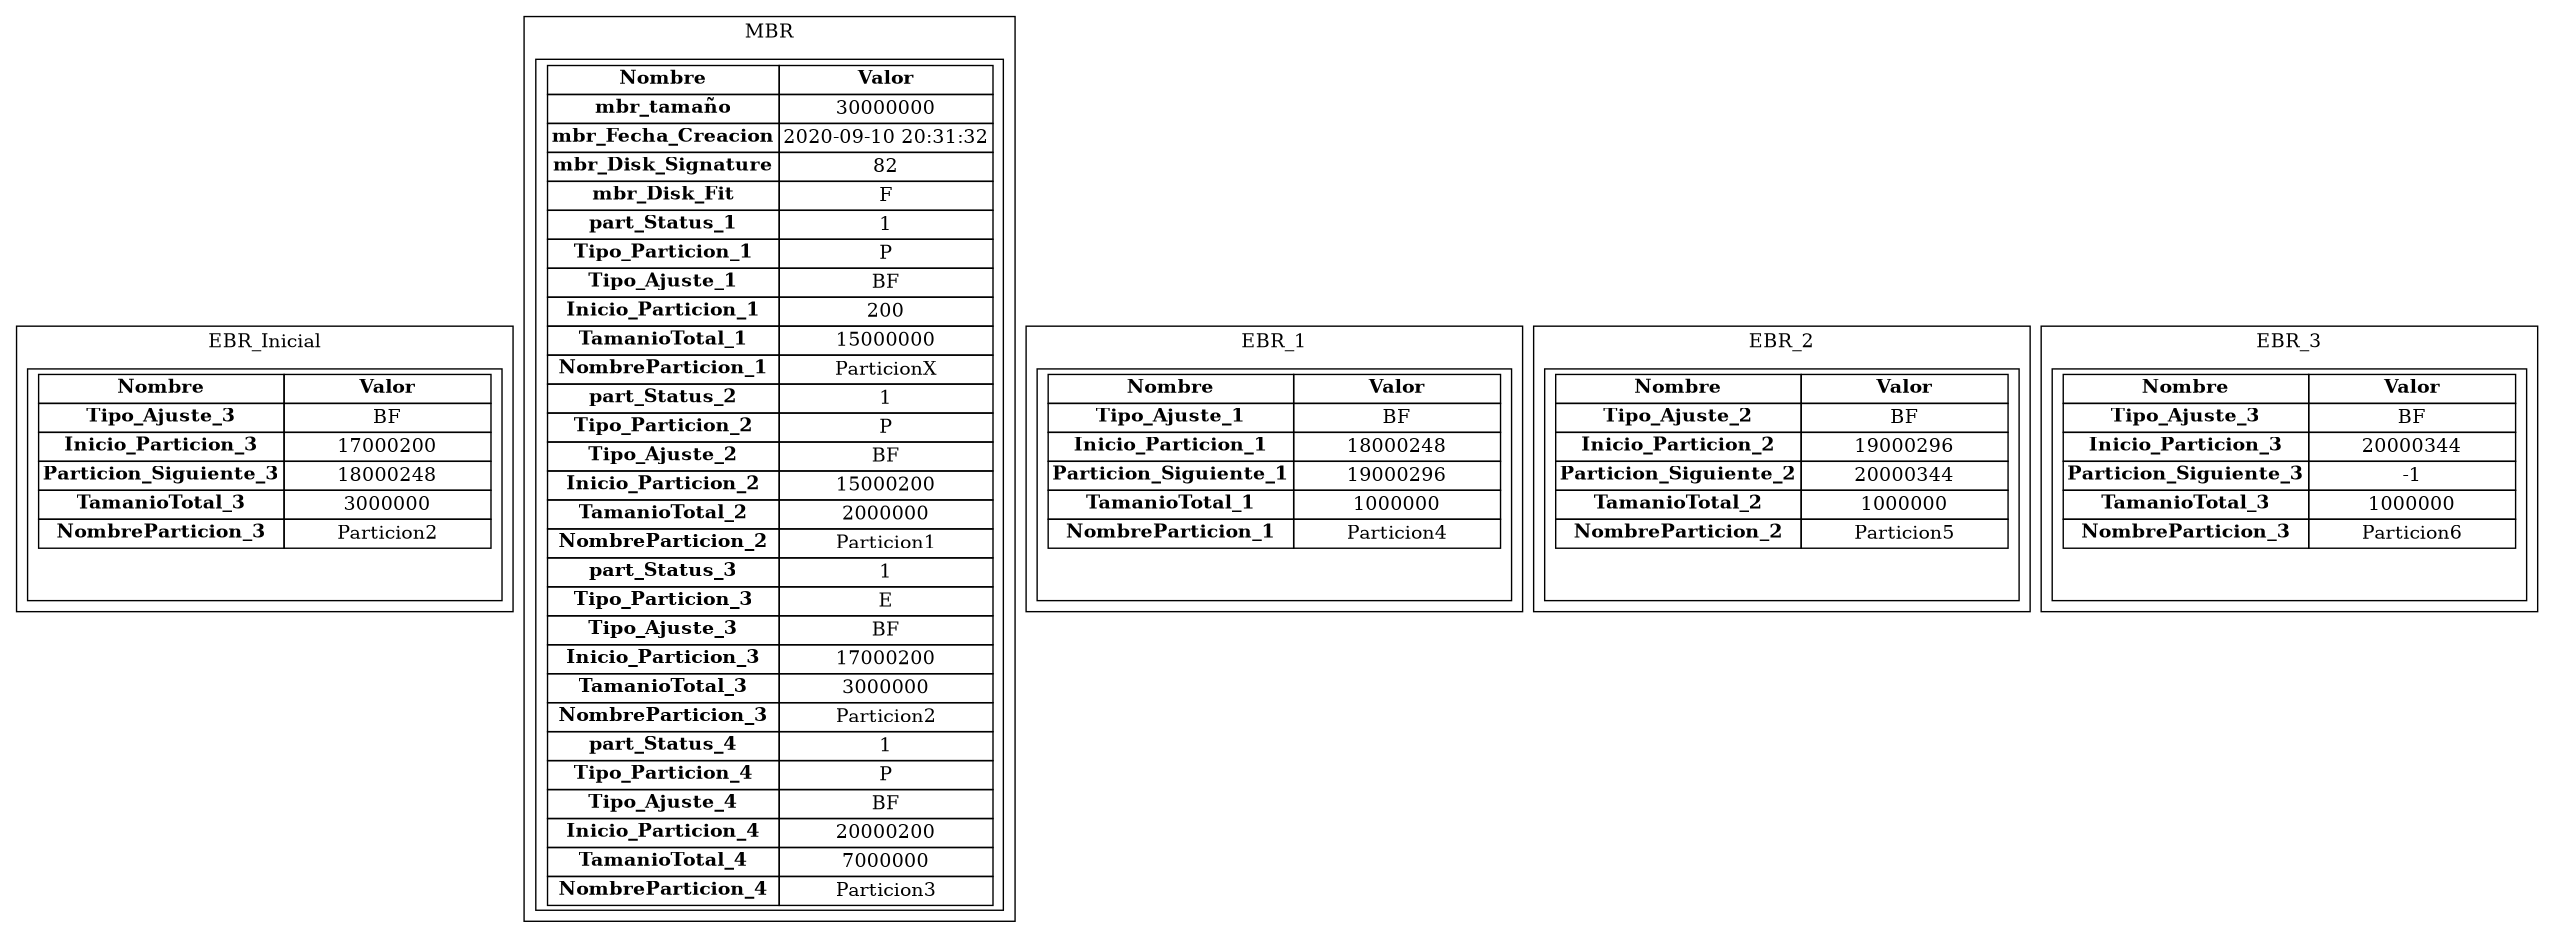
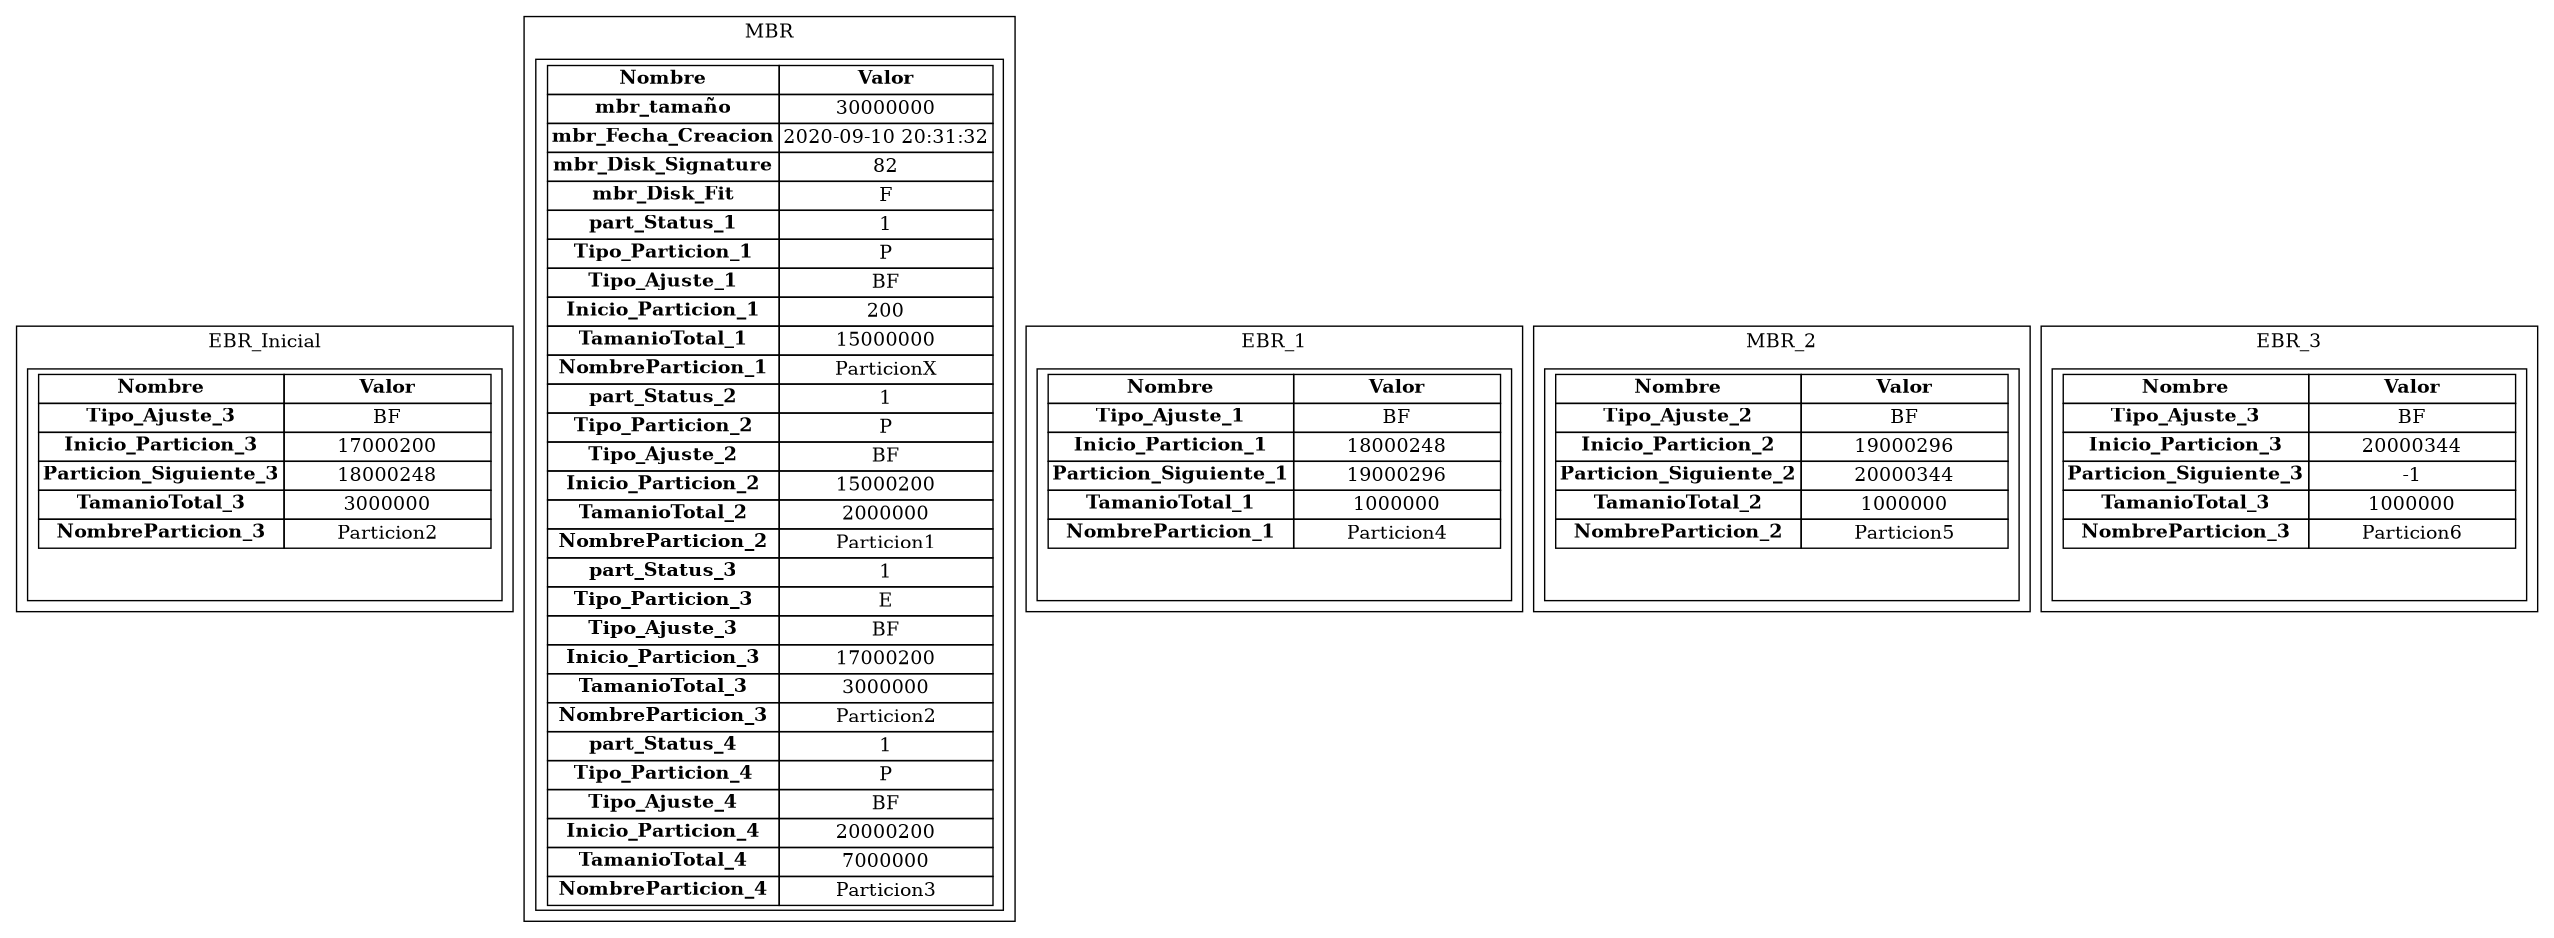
(1782, 342) -> (1782, 342)
